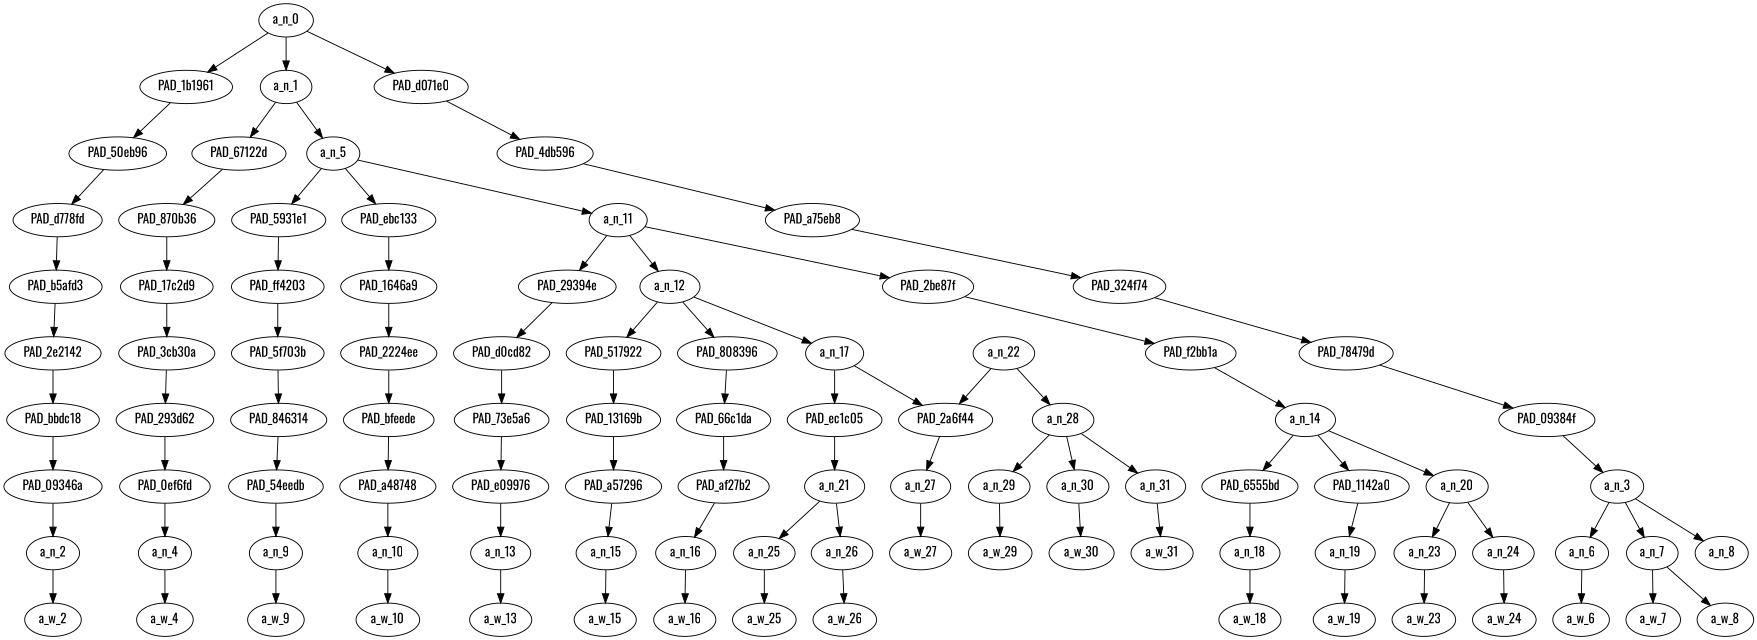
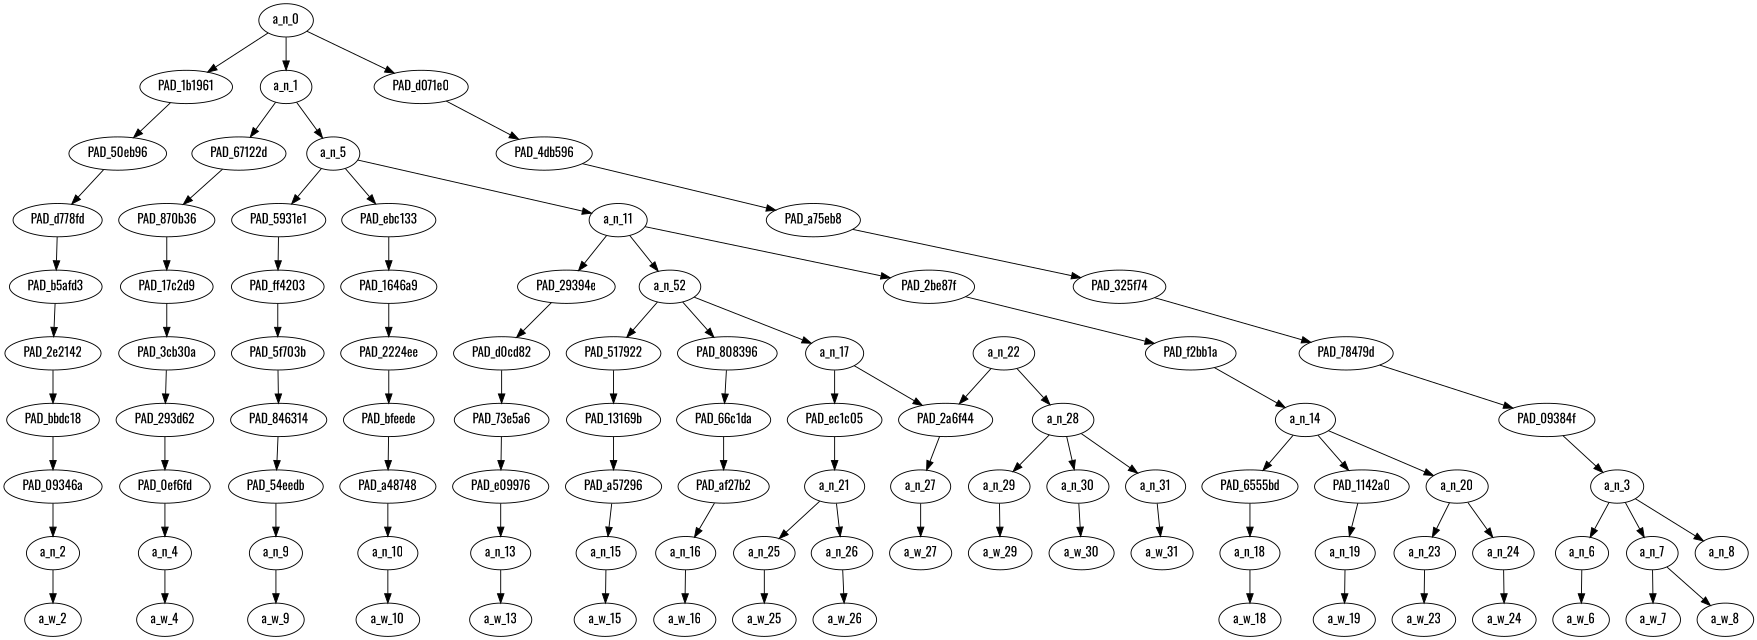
(670, 287) -> (670, 287)
(1120, 287) -> (1120, 287)
